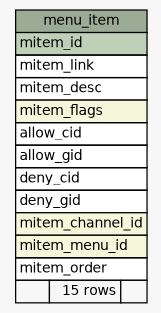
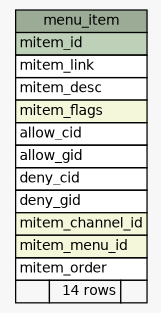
(89, 291) -> (89, 291)
